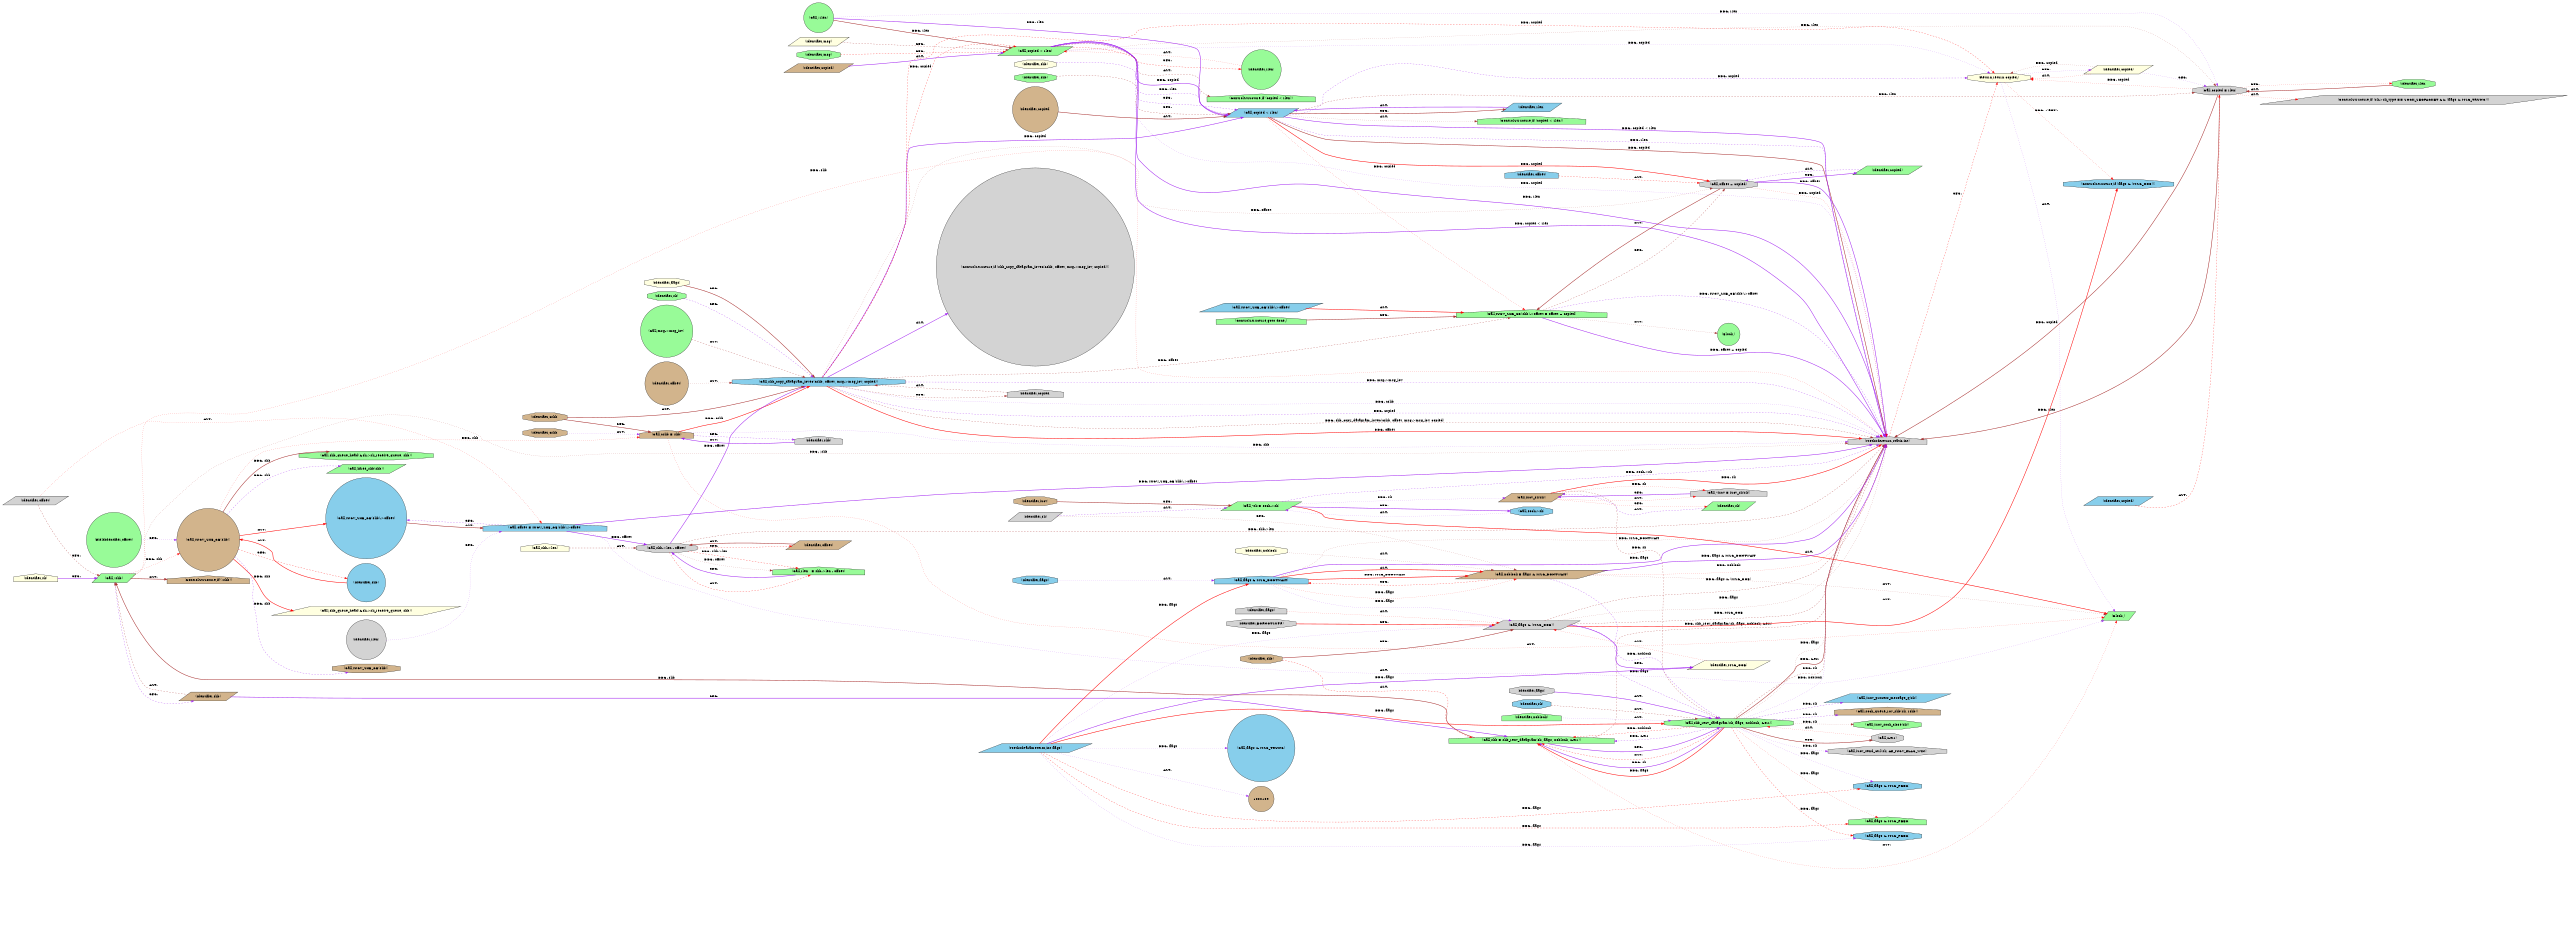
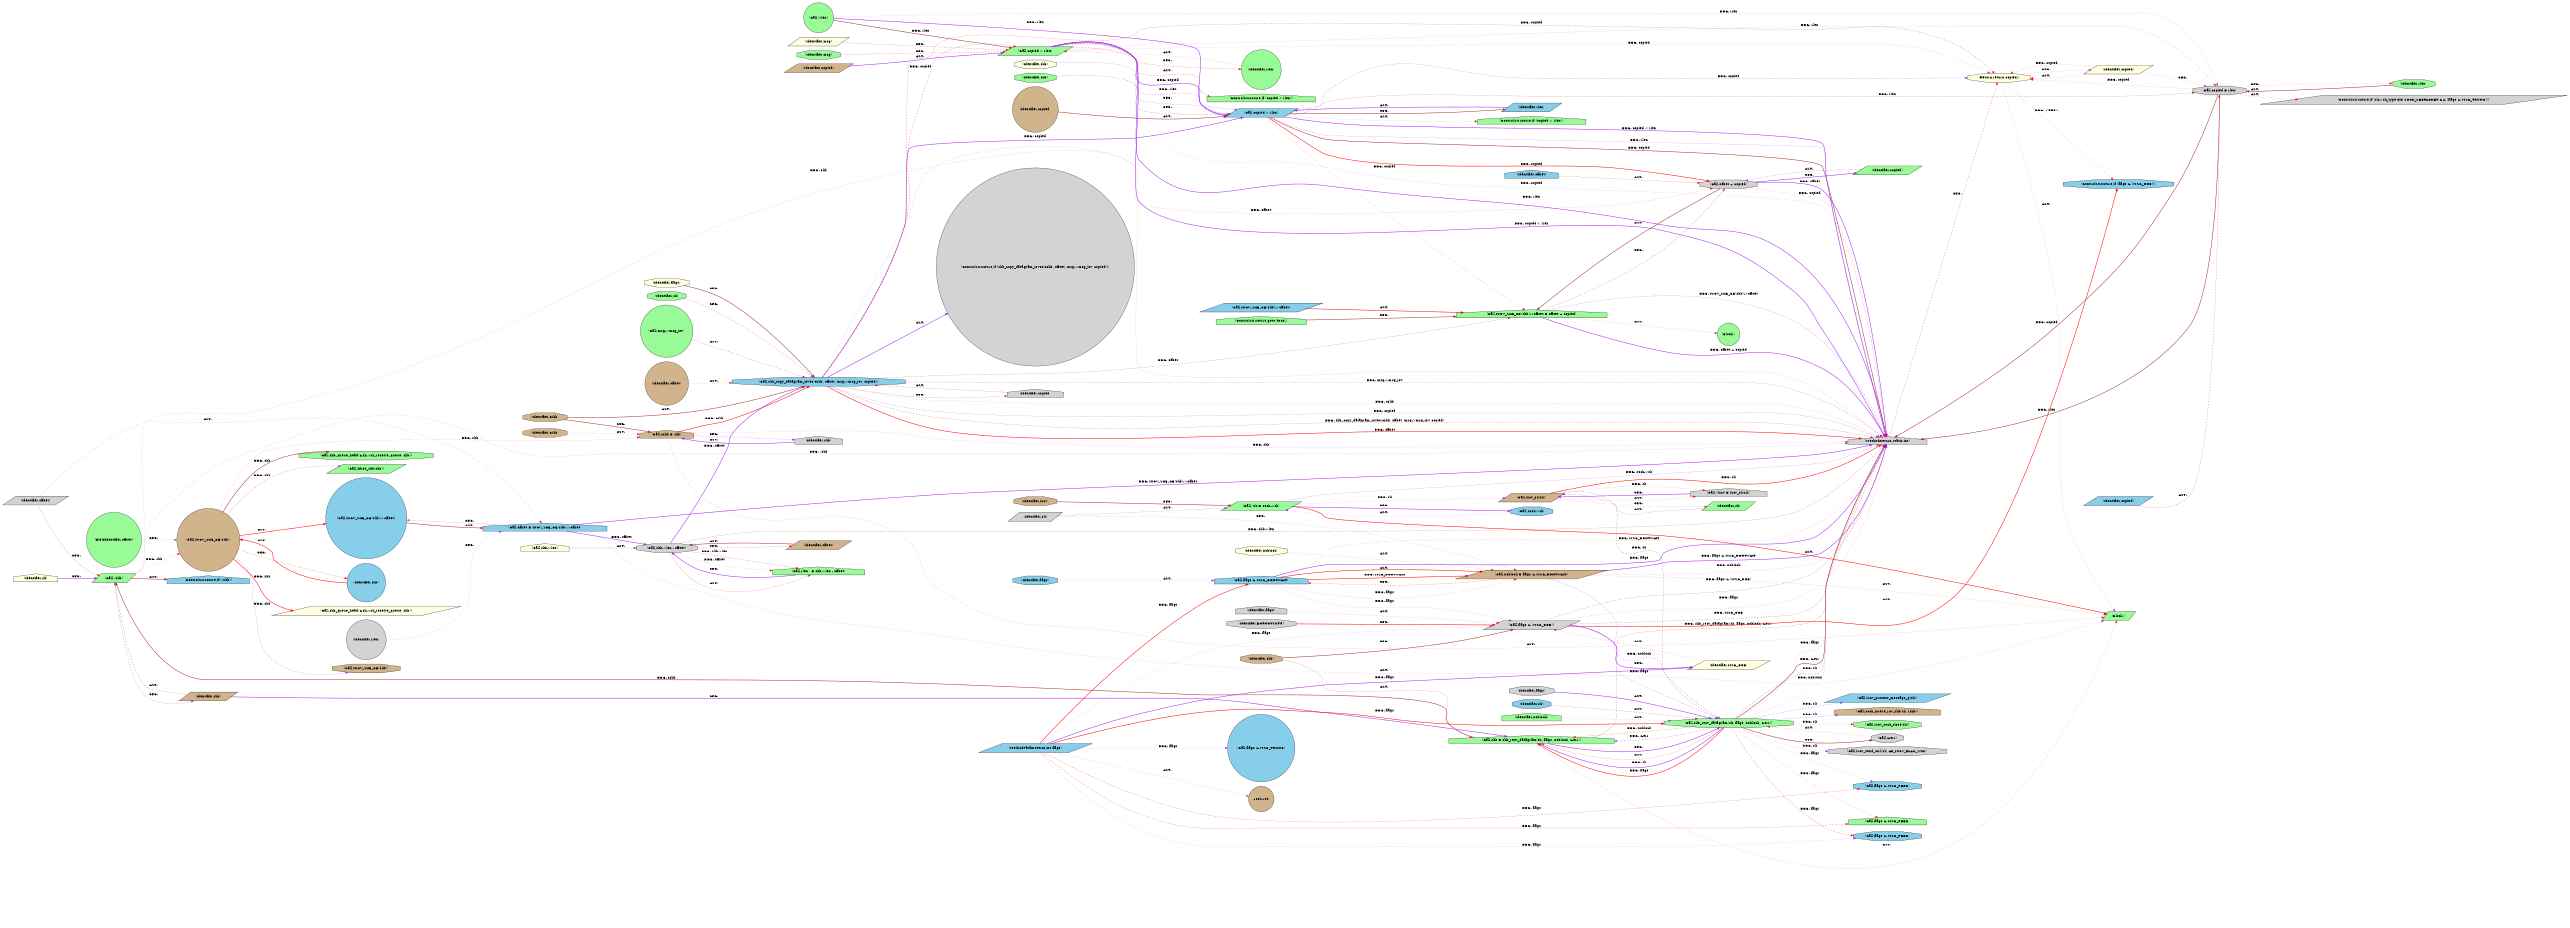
(208, 580) -> (208, 580)
(667, 678) -> (667, 678)
